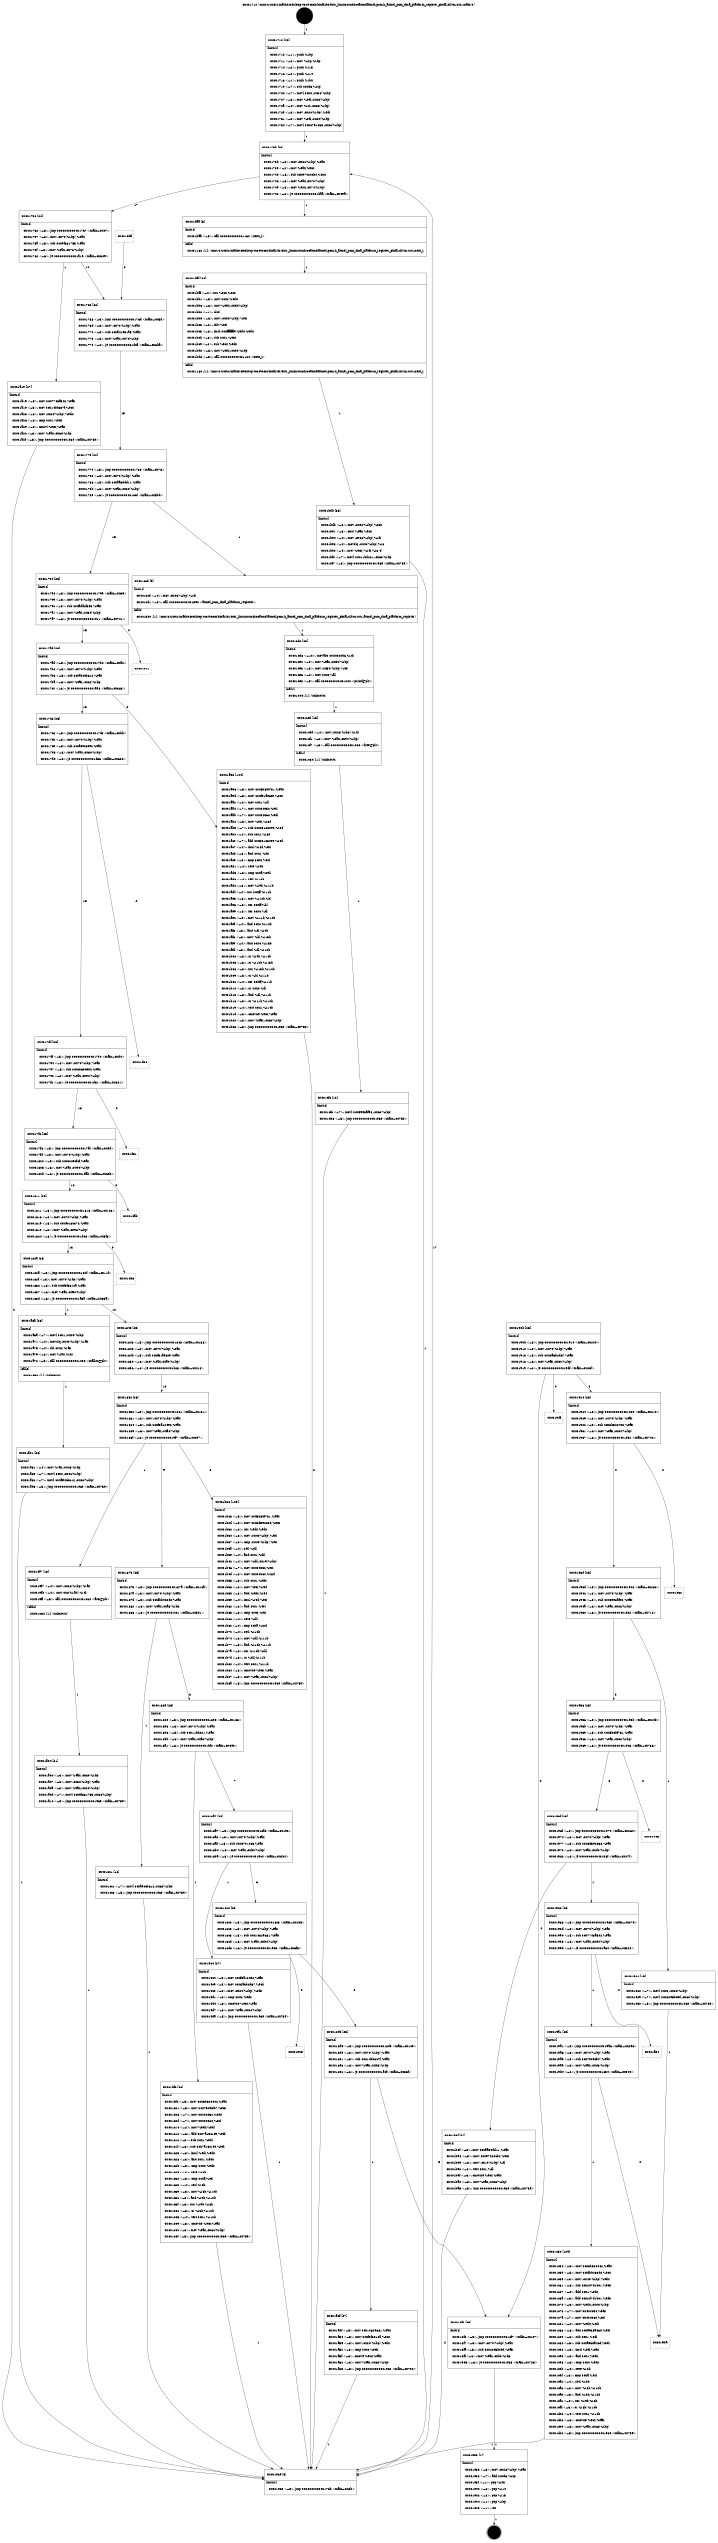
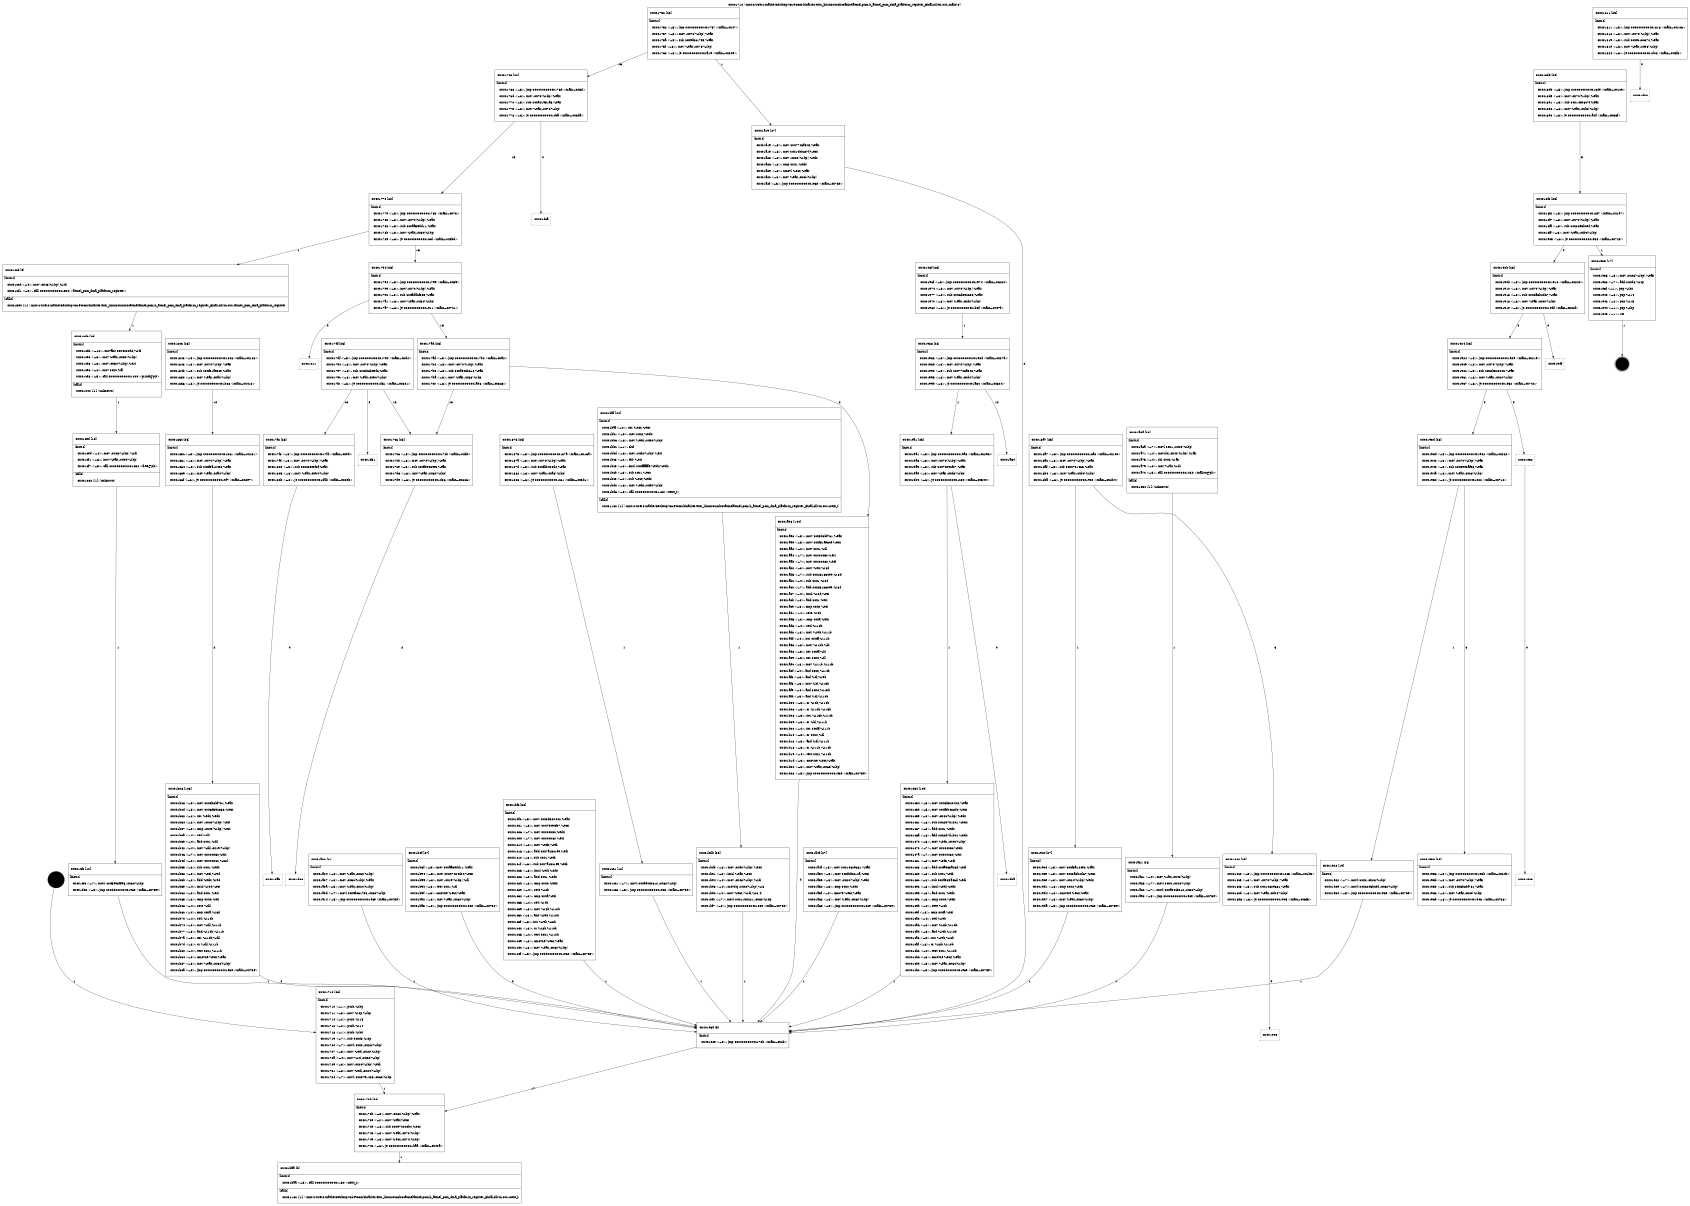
(186, 190) -> none
(305, 264) -> none
(123, 270) -> (541, 166)
(81, 900) -> (397, 411)
none -> (477, 996)
(70, 1184) -> none
(67, 1279) -> none
(162, 1504) -> none
(68, 1593) -> none
(196, 1726) -> none
(603, 1780) -> none
(636, 1790) -> (1525, 669)
(539, 1847) -> (1559, 253)
(329, 1988) -> none
(511, 1990) -> none
(619, 1990) -> (996, 402)
(664, 2172) -> (1100, 1002)
(371, 2193) -> none
